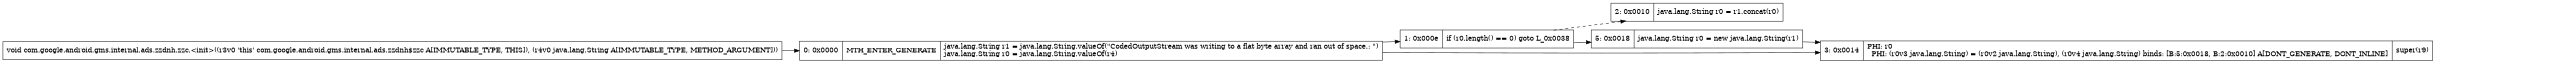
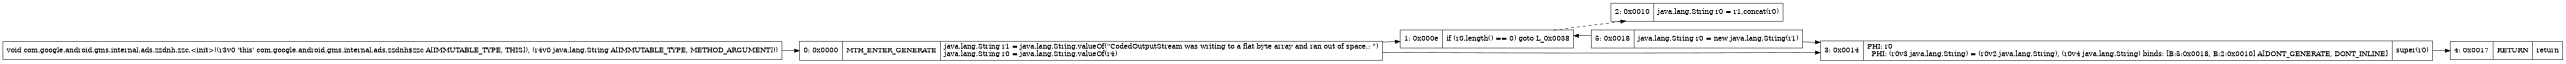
(1580, 42) -> (1585, 36)
(2412, 50) -> (2412, 50)
none -> (2506, 51)
